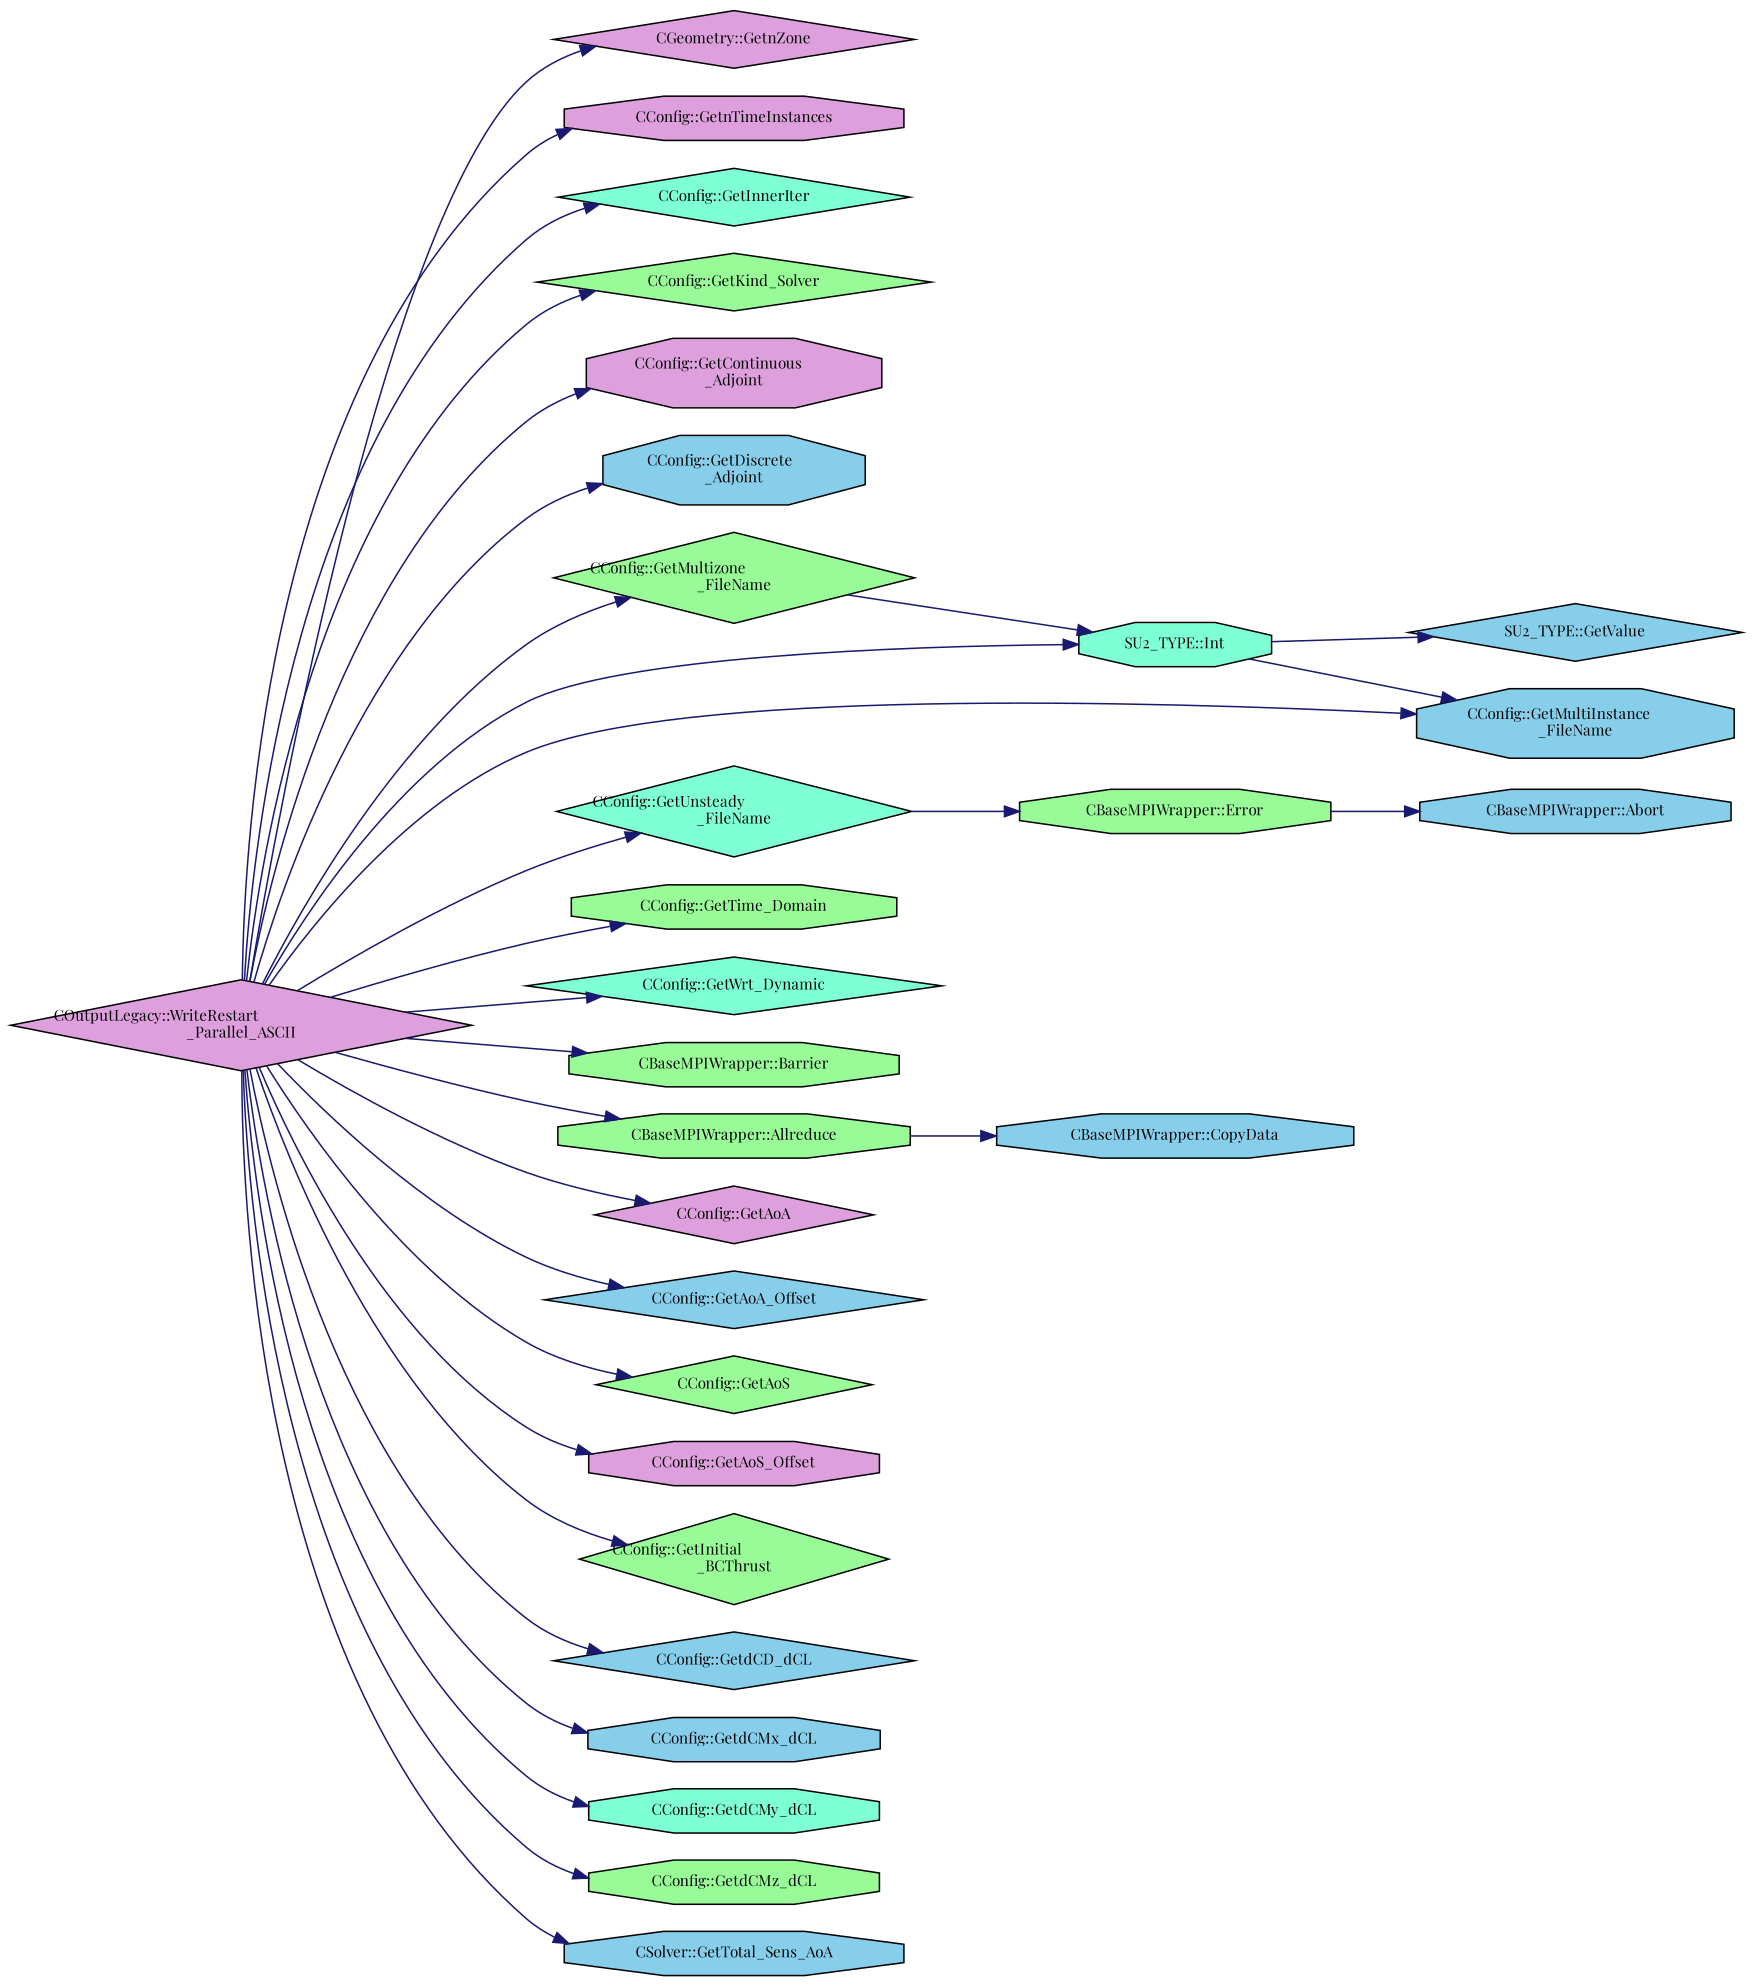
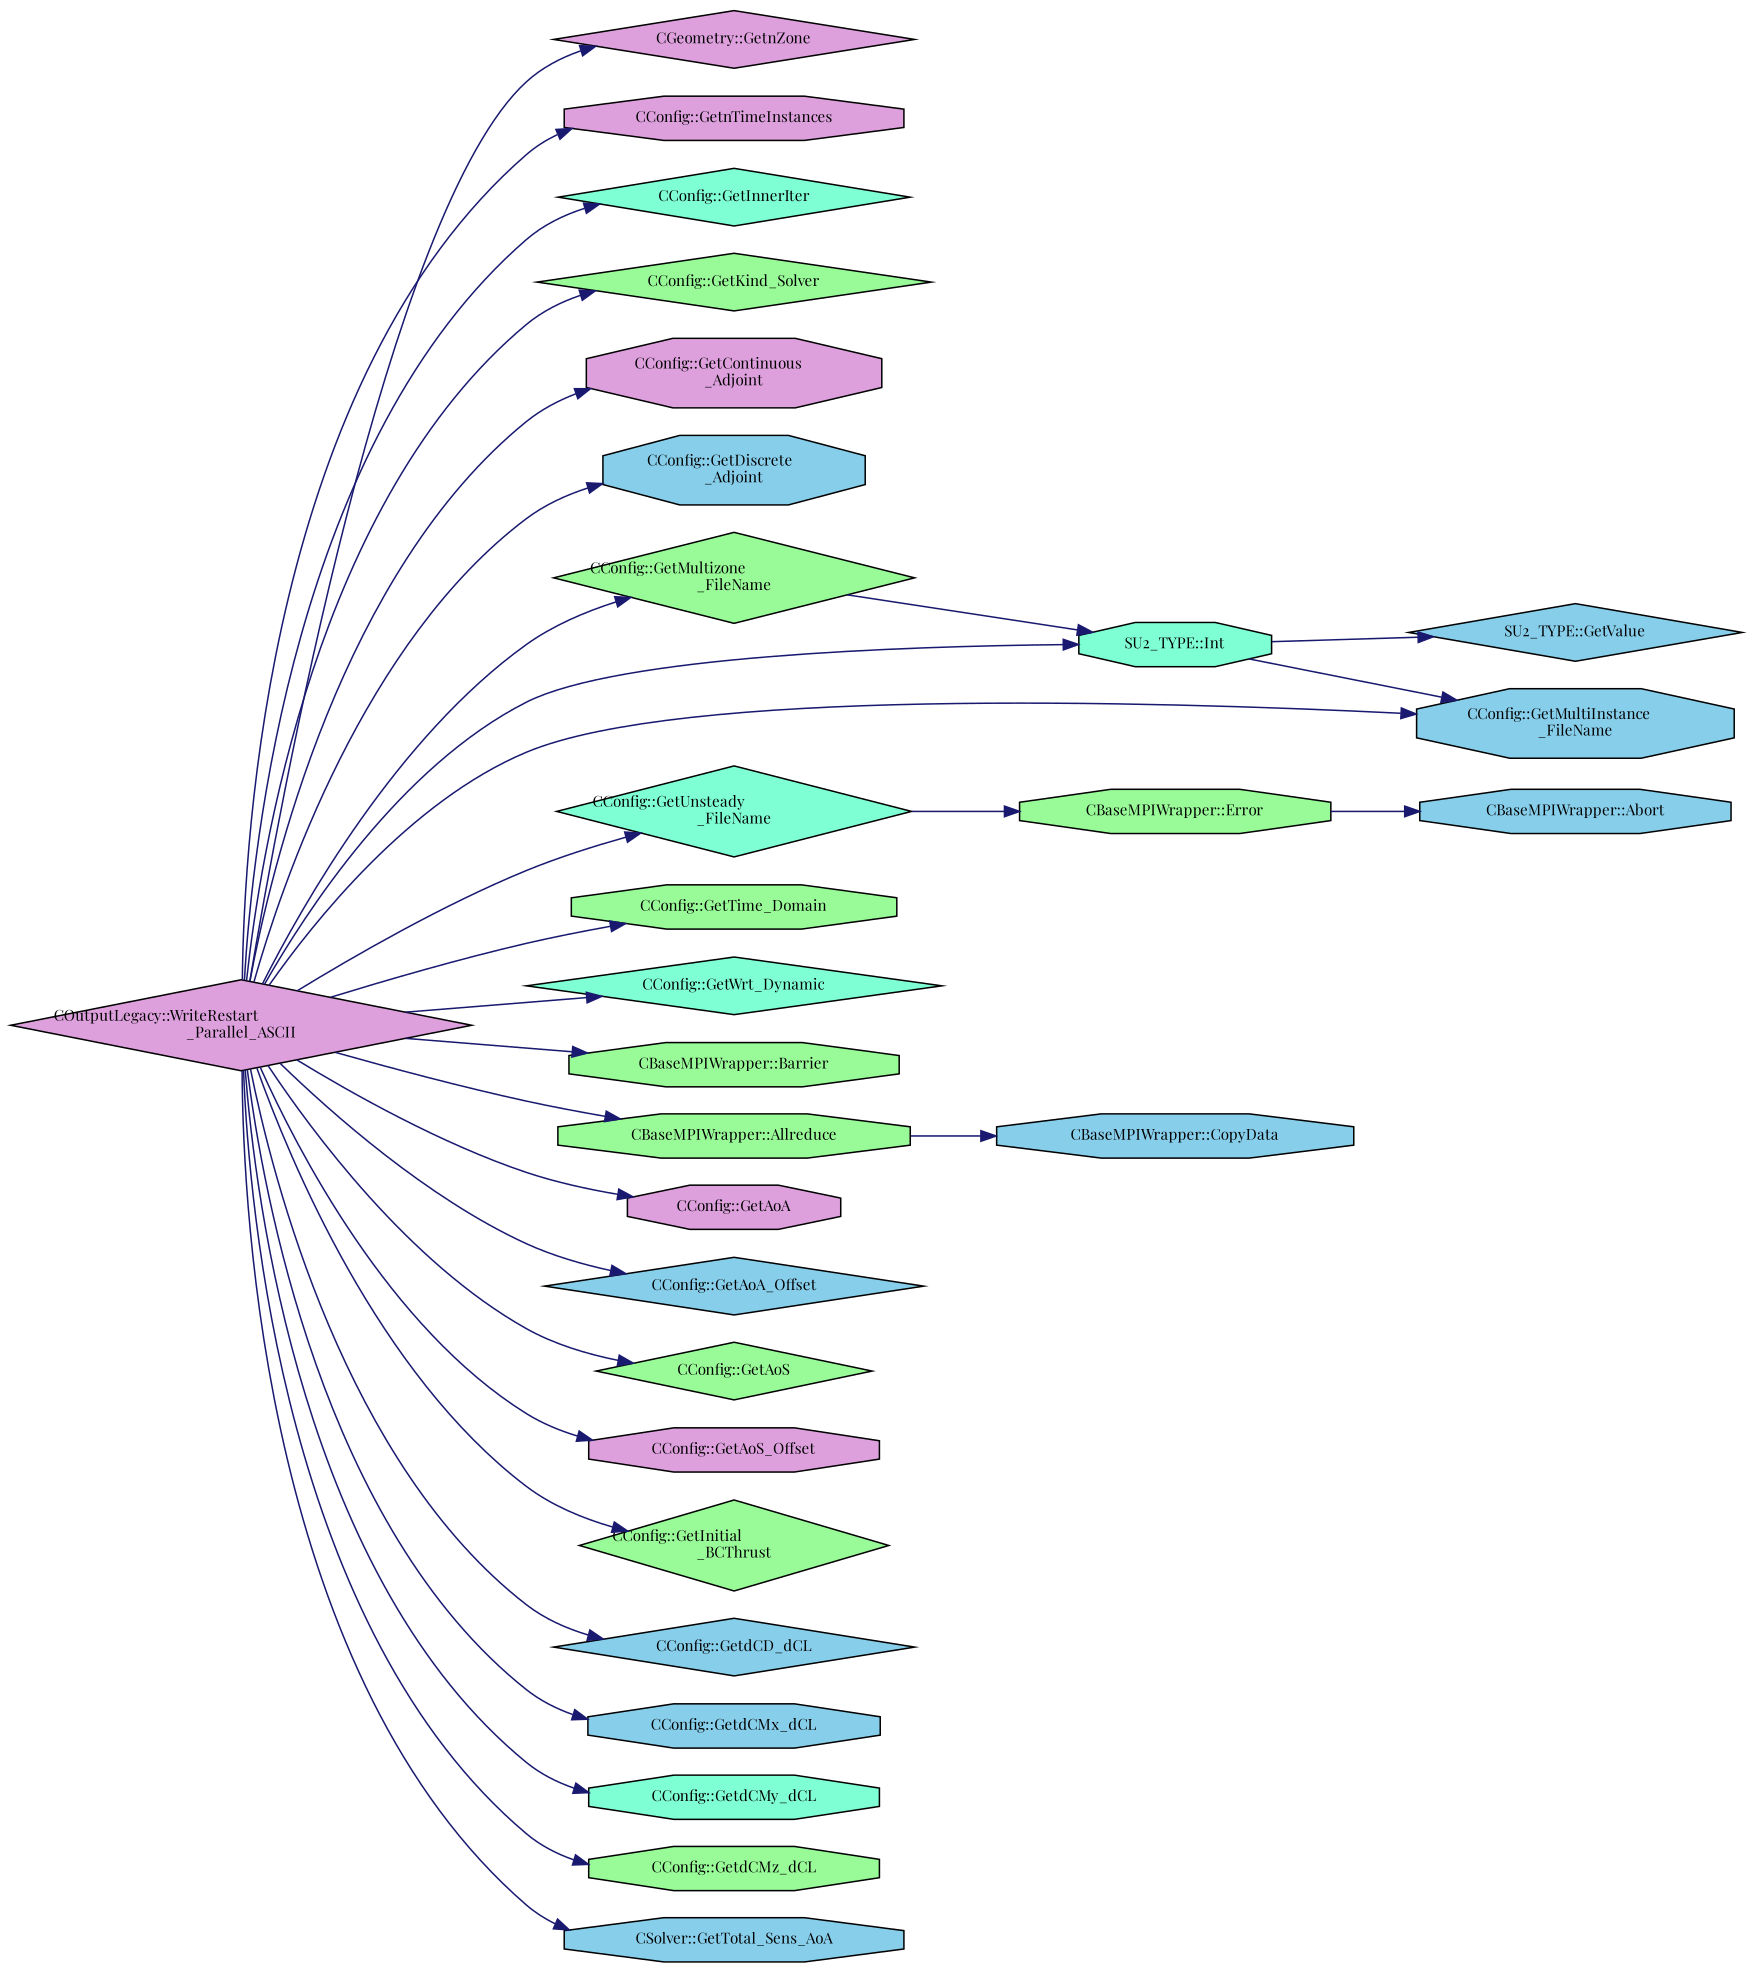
(734, 1215) -> (734, 1207)
